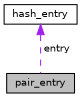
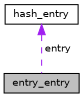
(41, 83) -> (42, 83)
